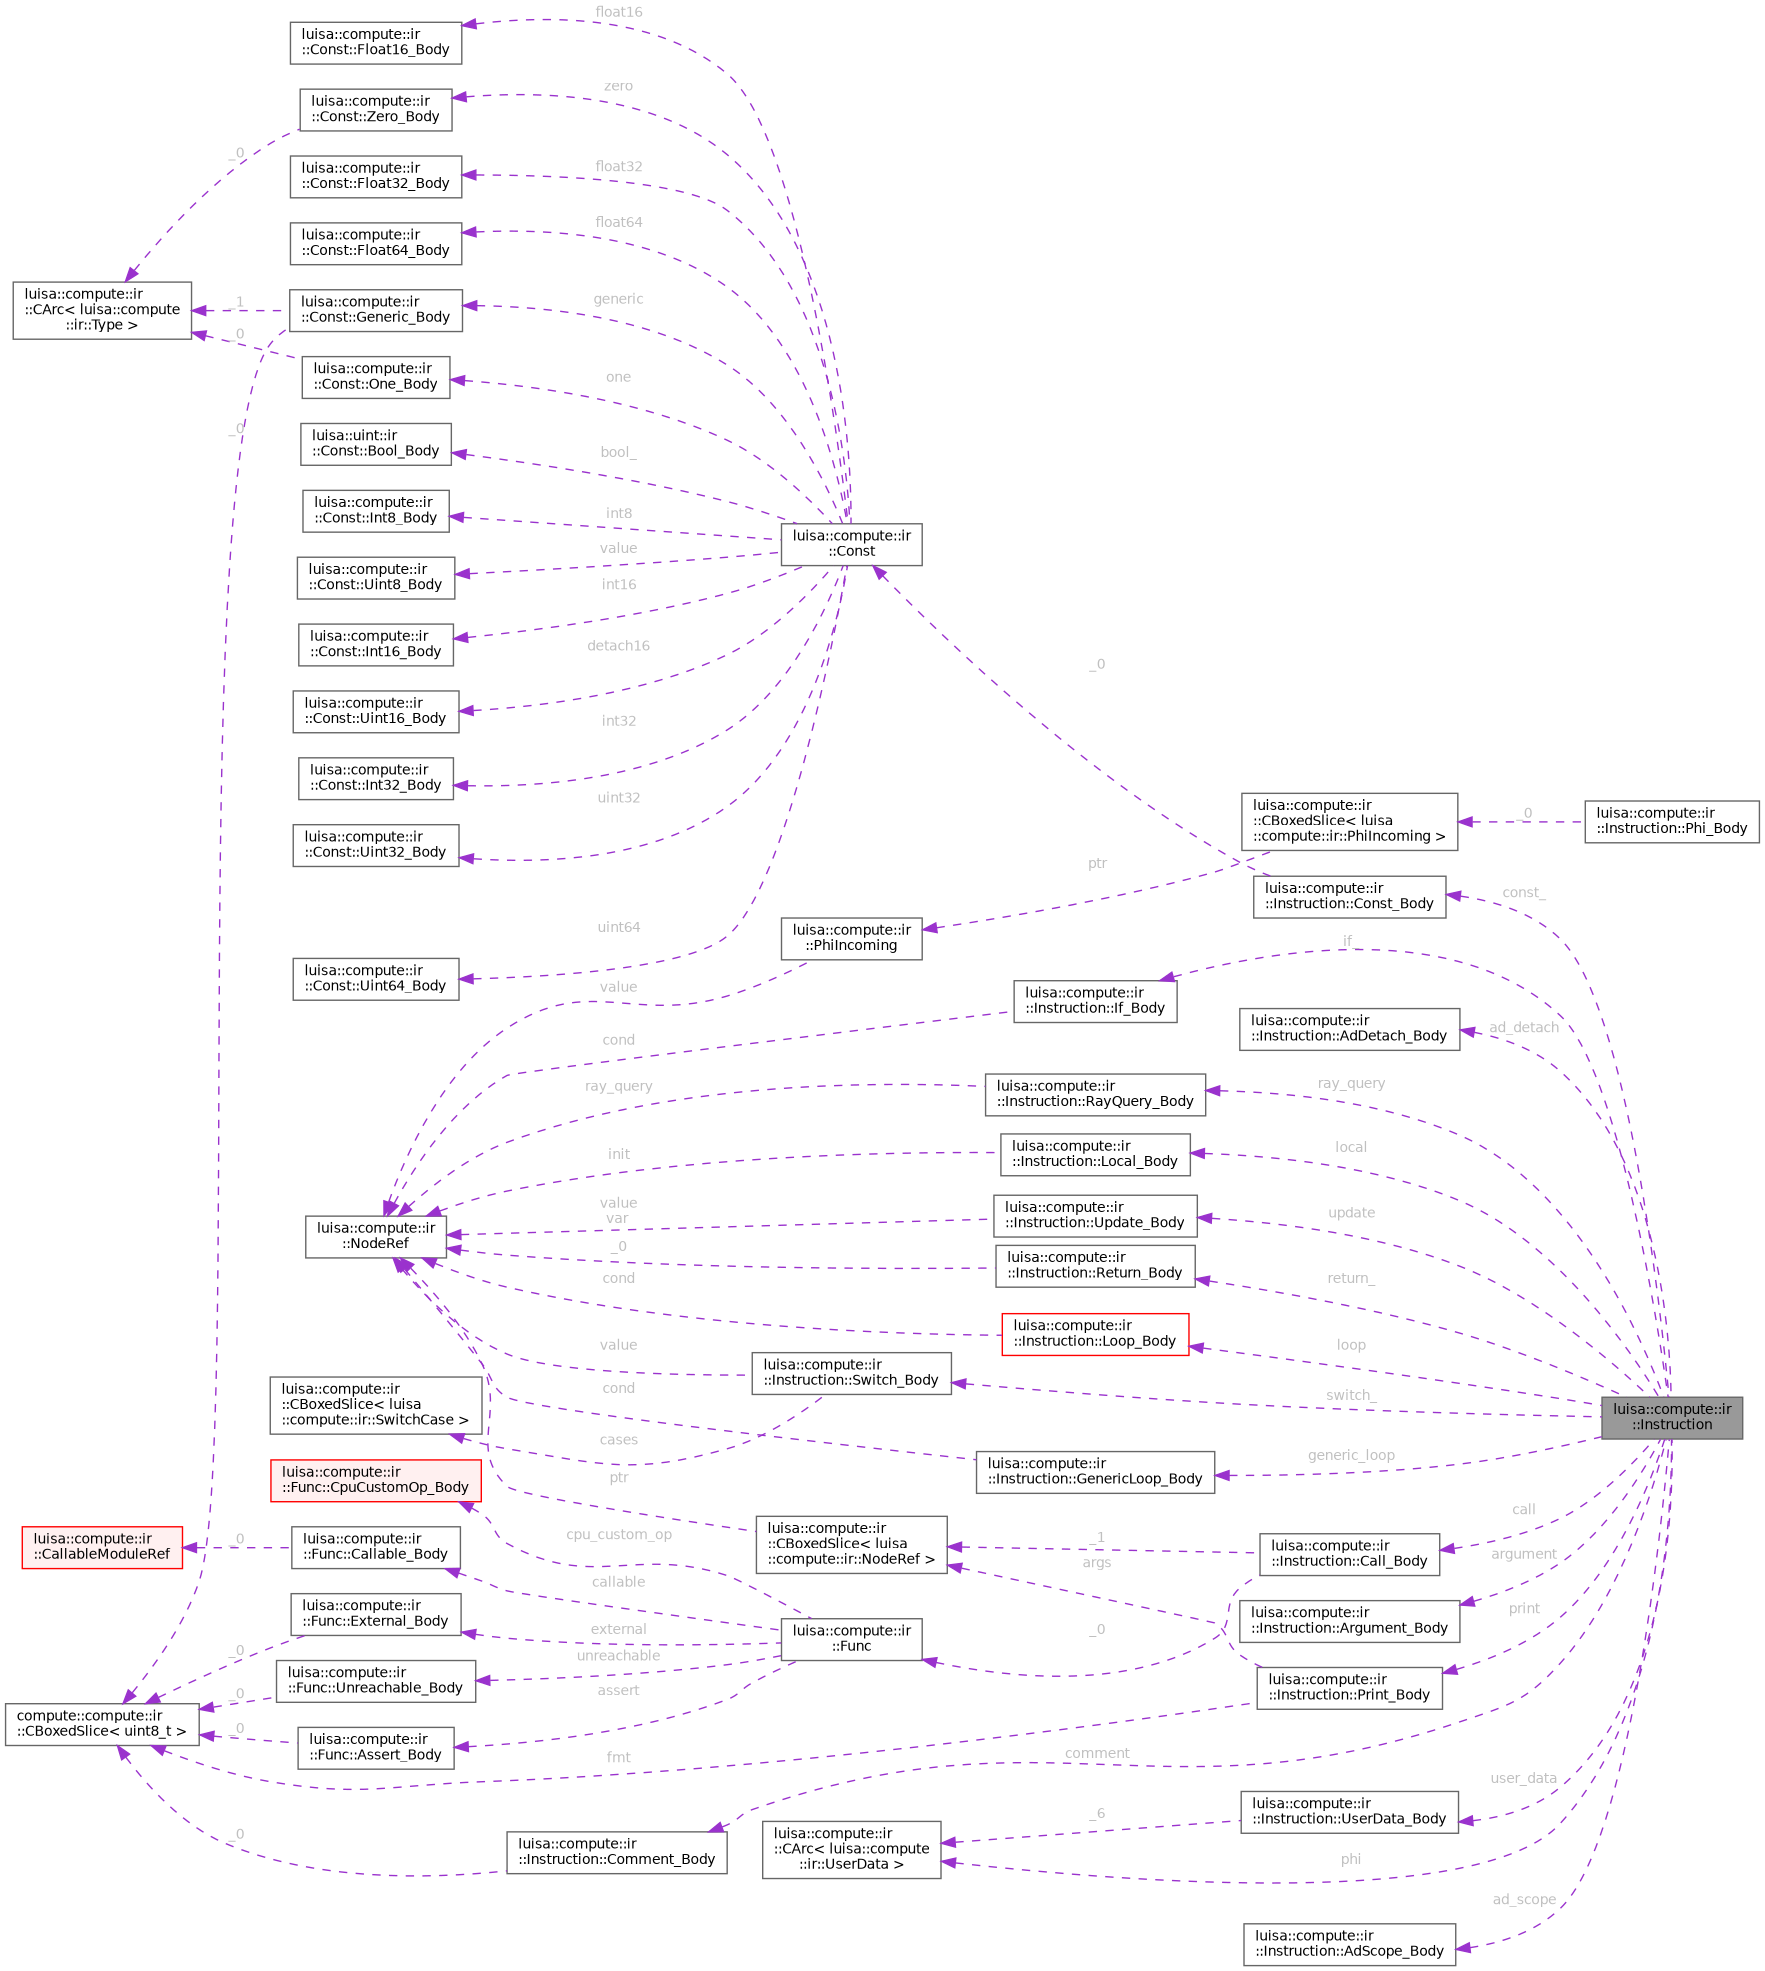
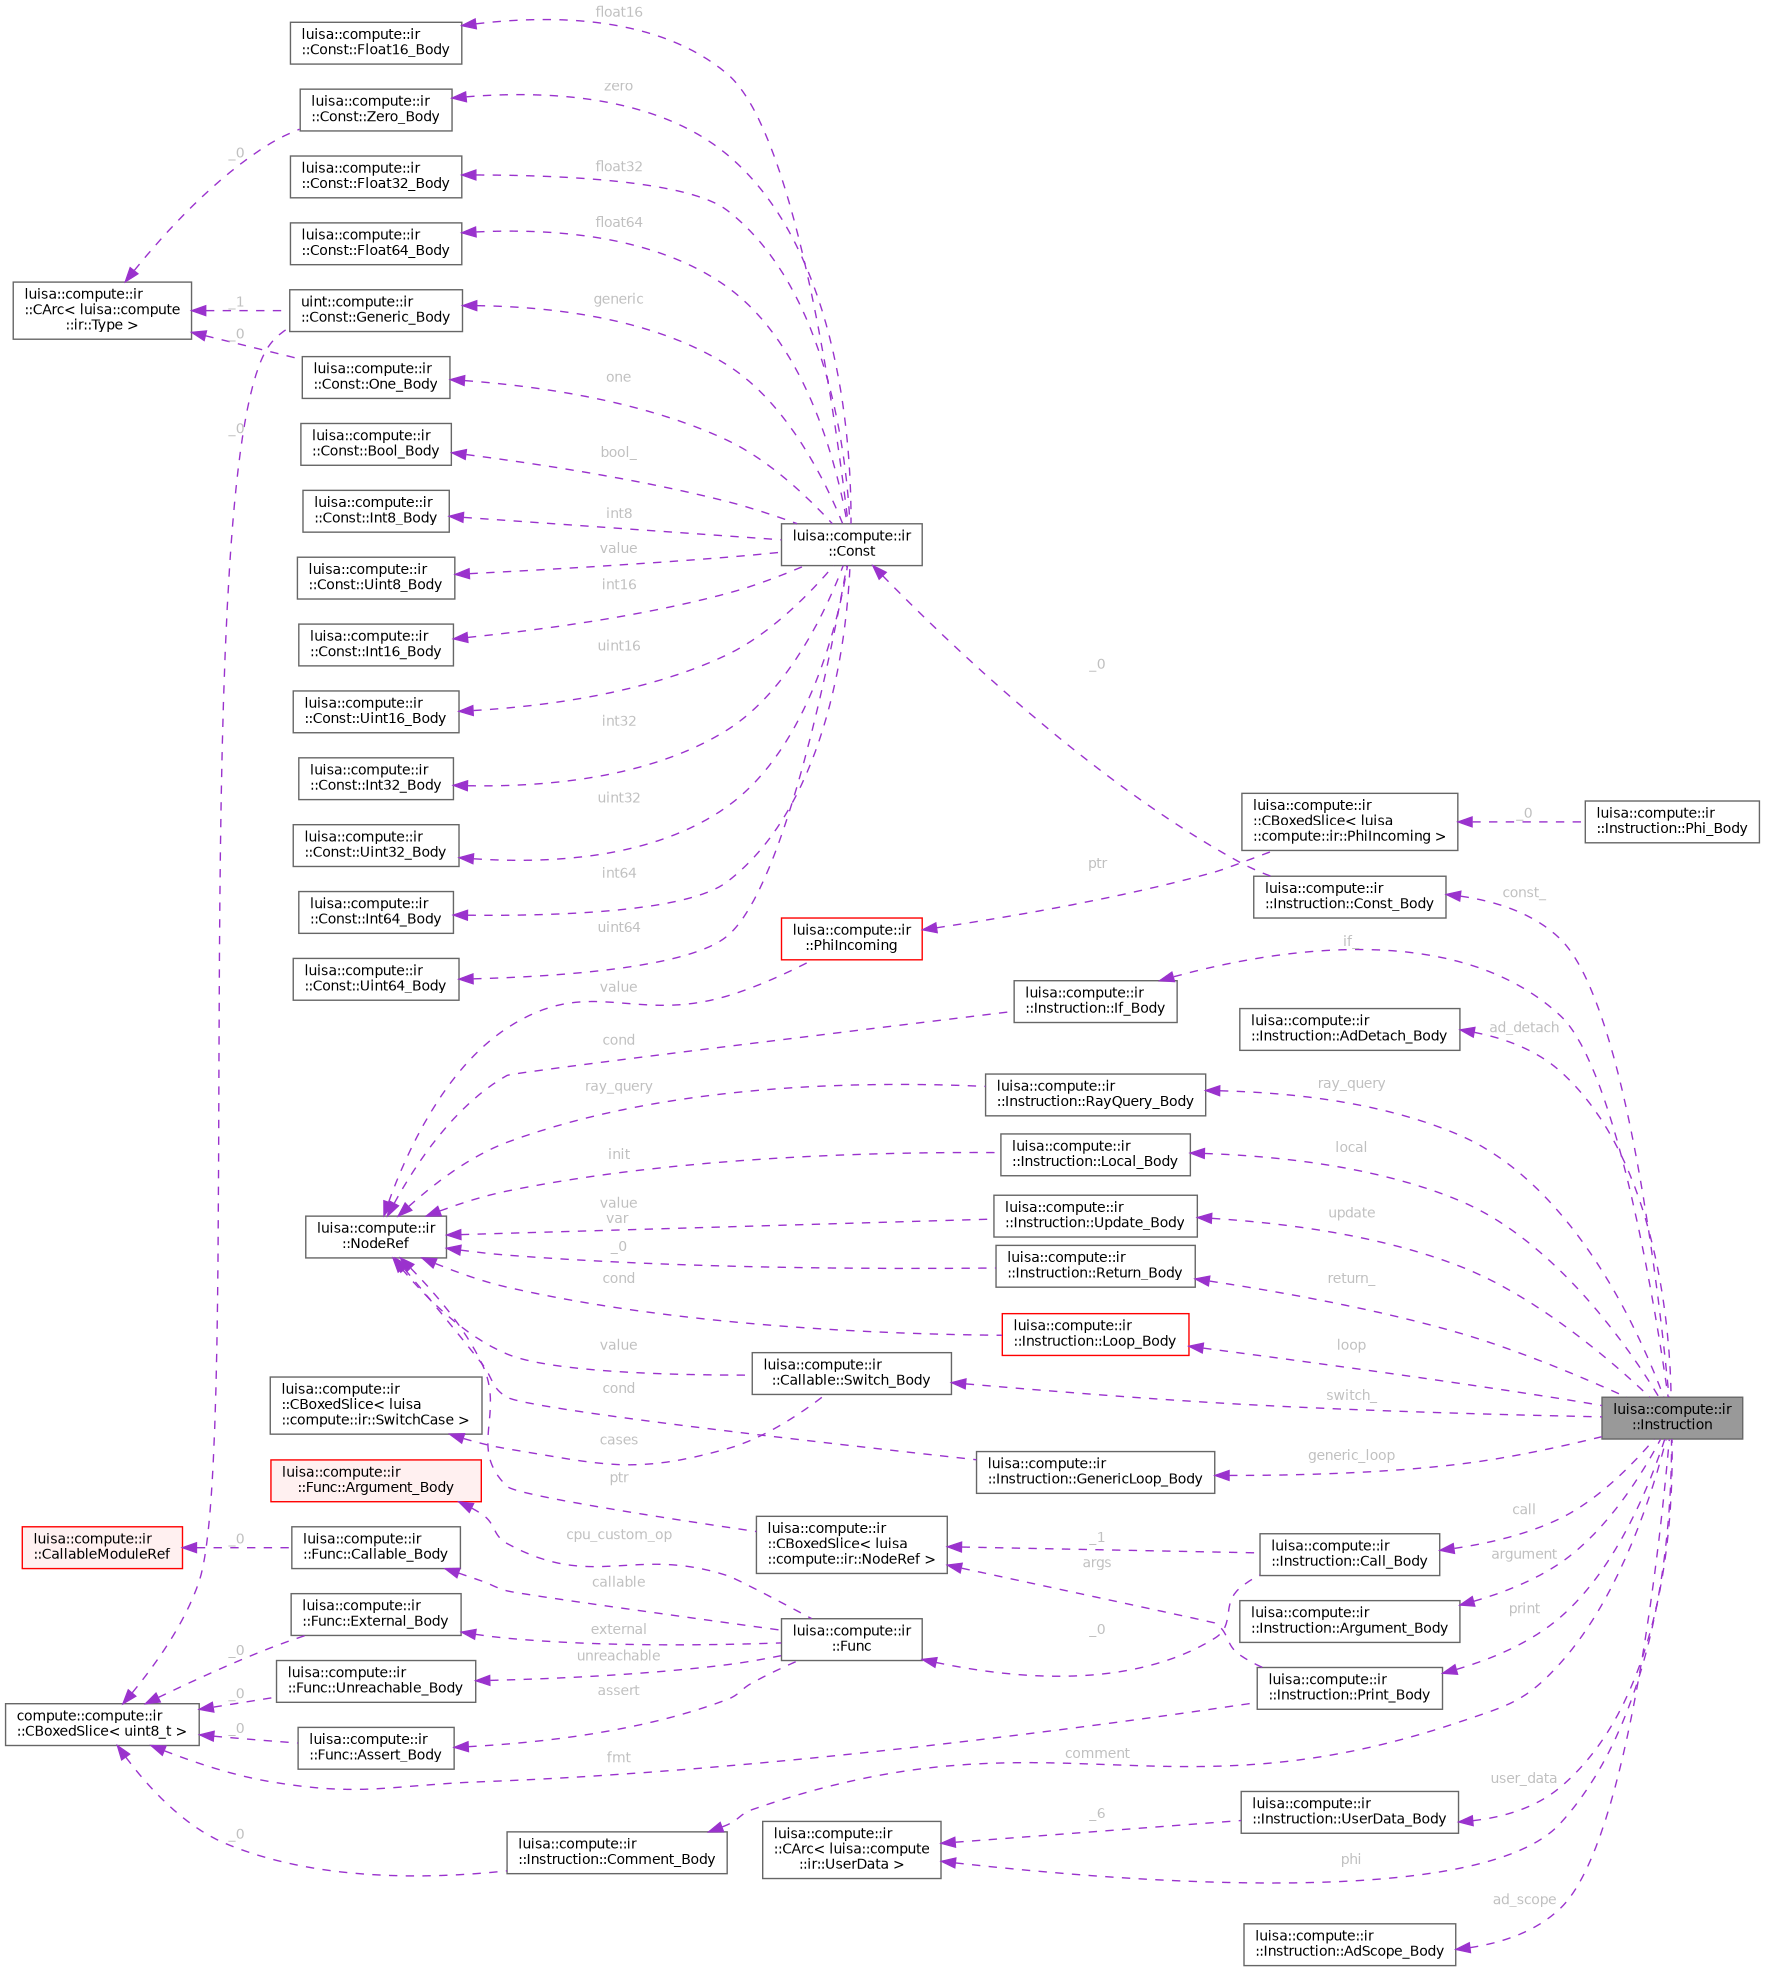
(376, 311) -> (376, 311)
(376, 444) -> (376, 444)
(617, 647) -> (617, 647)
none -> (376, 912)
(852, 939) -> (852, 939)
(852, 1374) -> (852, 1374)
(376, 1481) -> (376, 1481)
